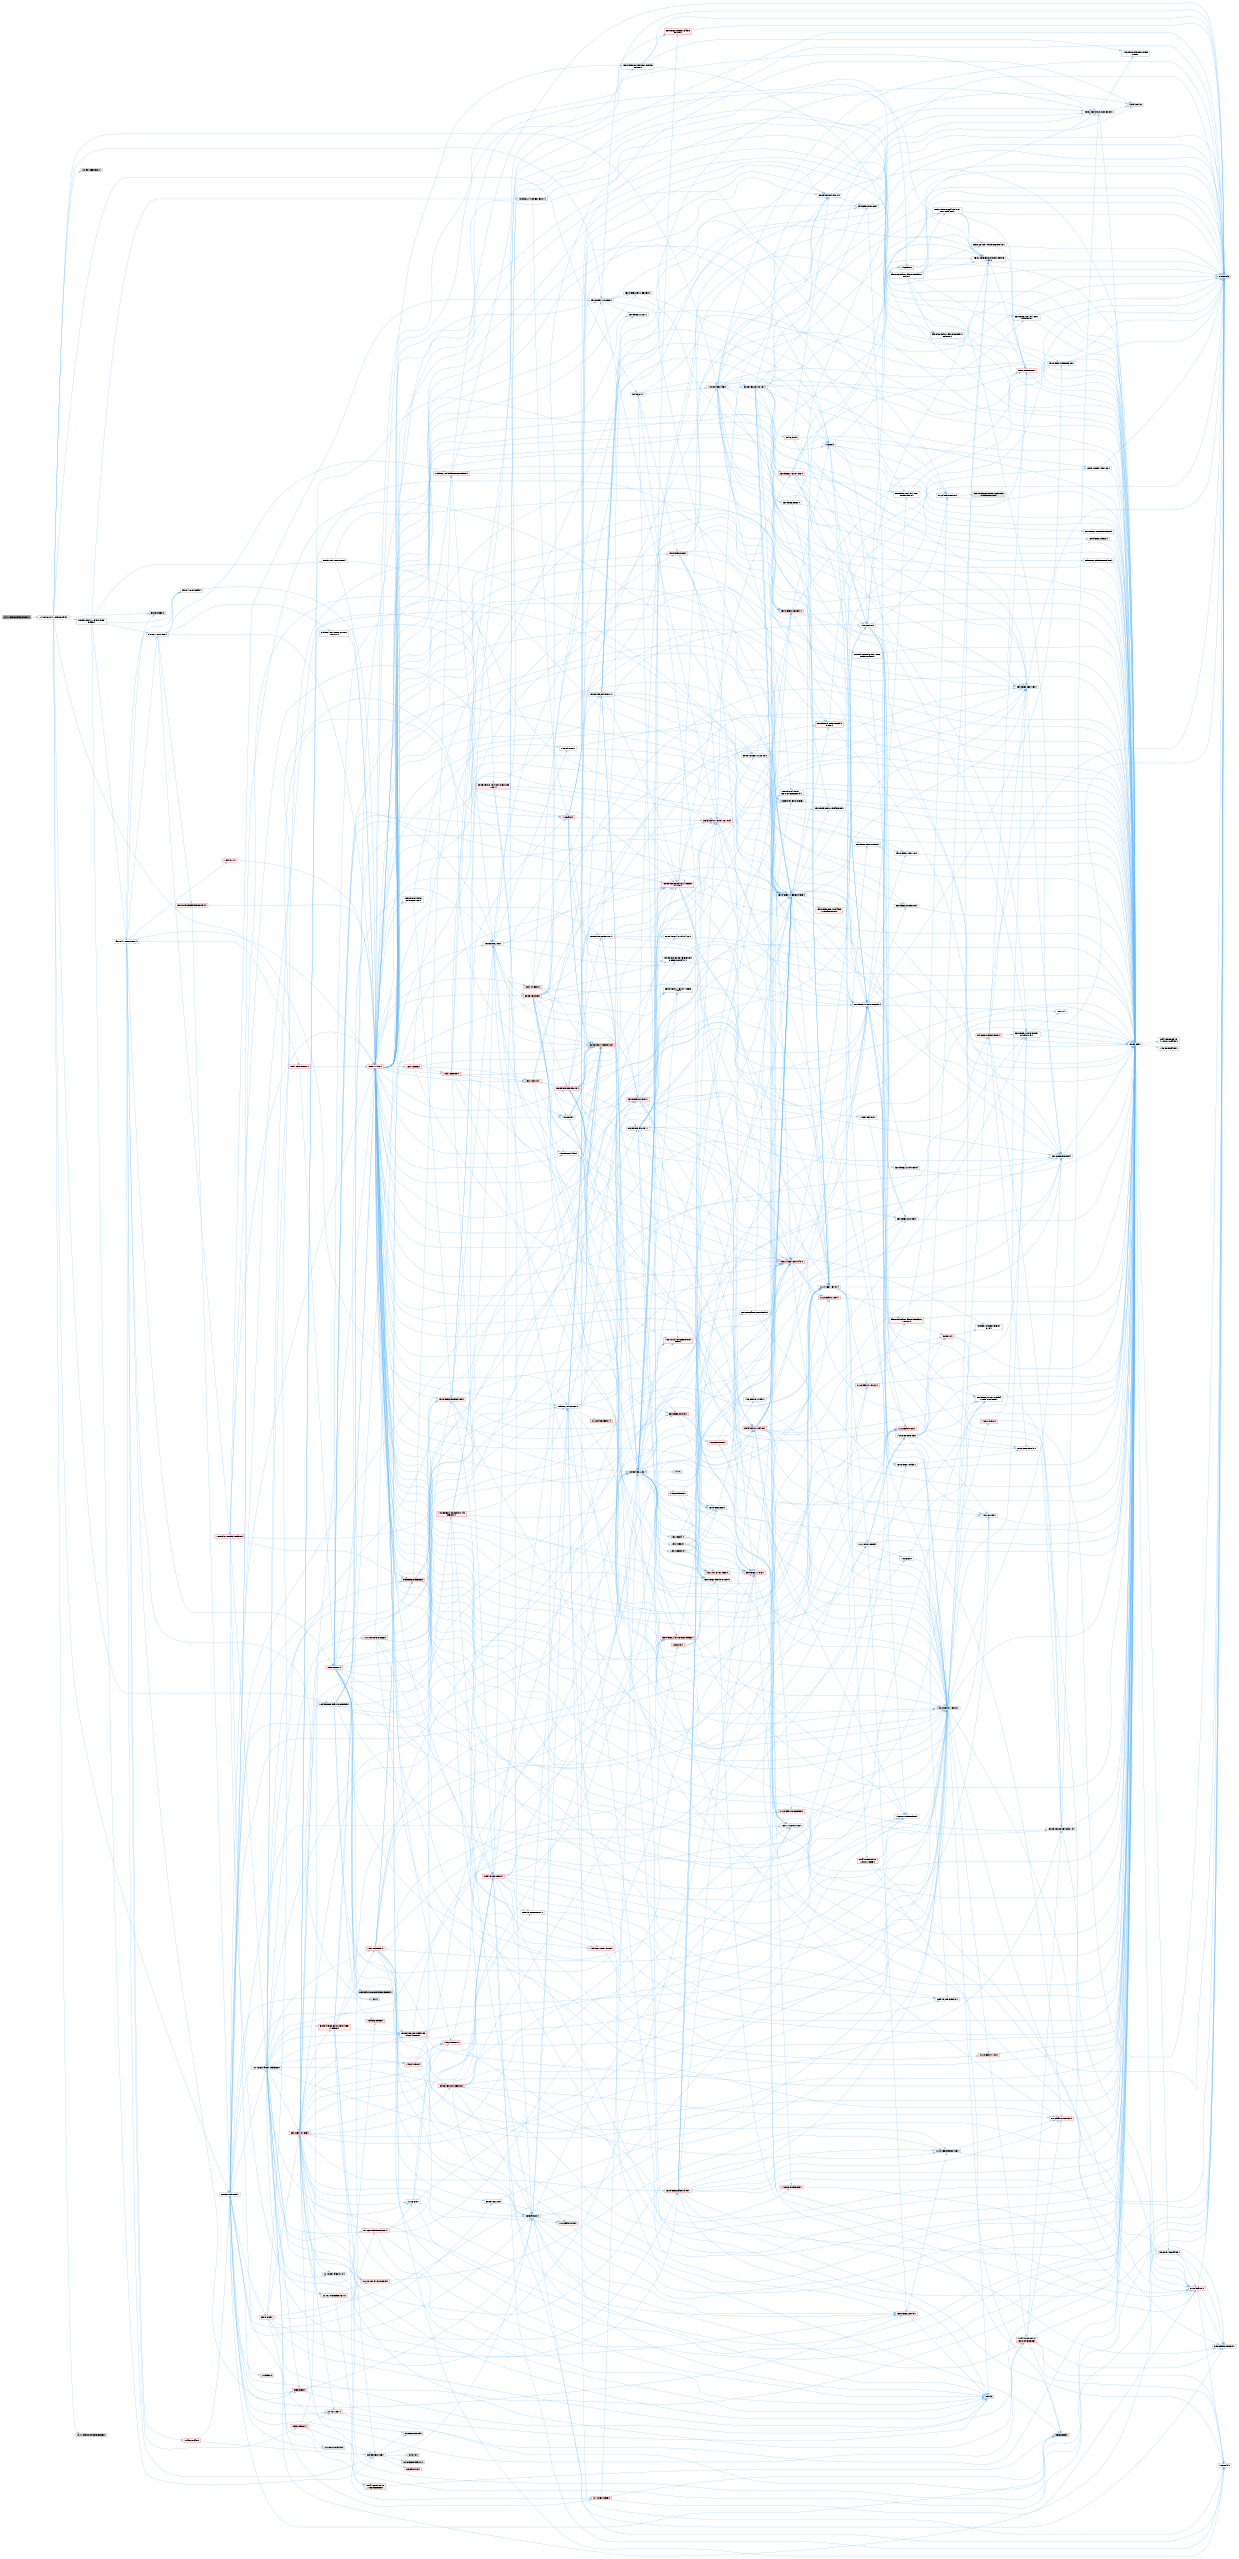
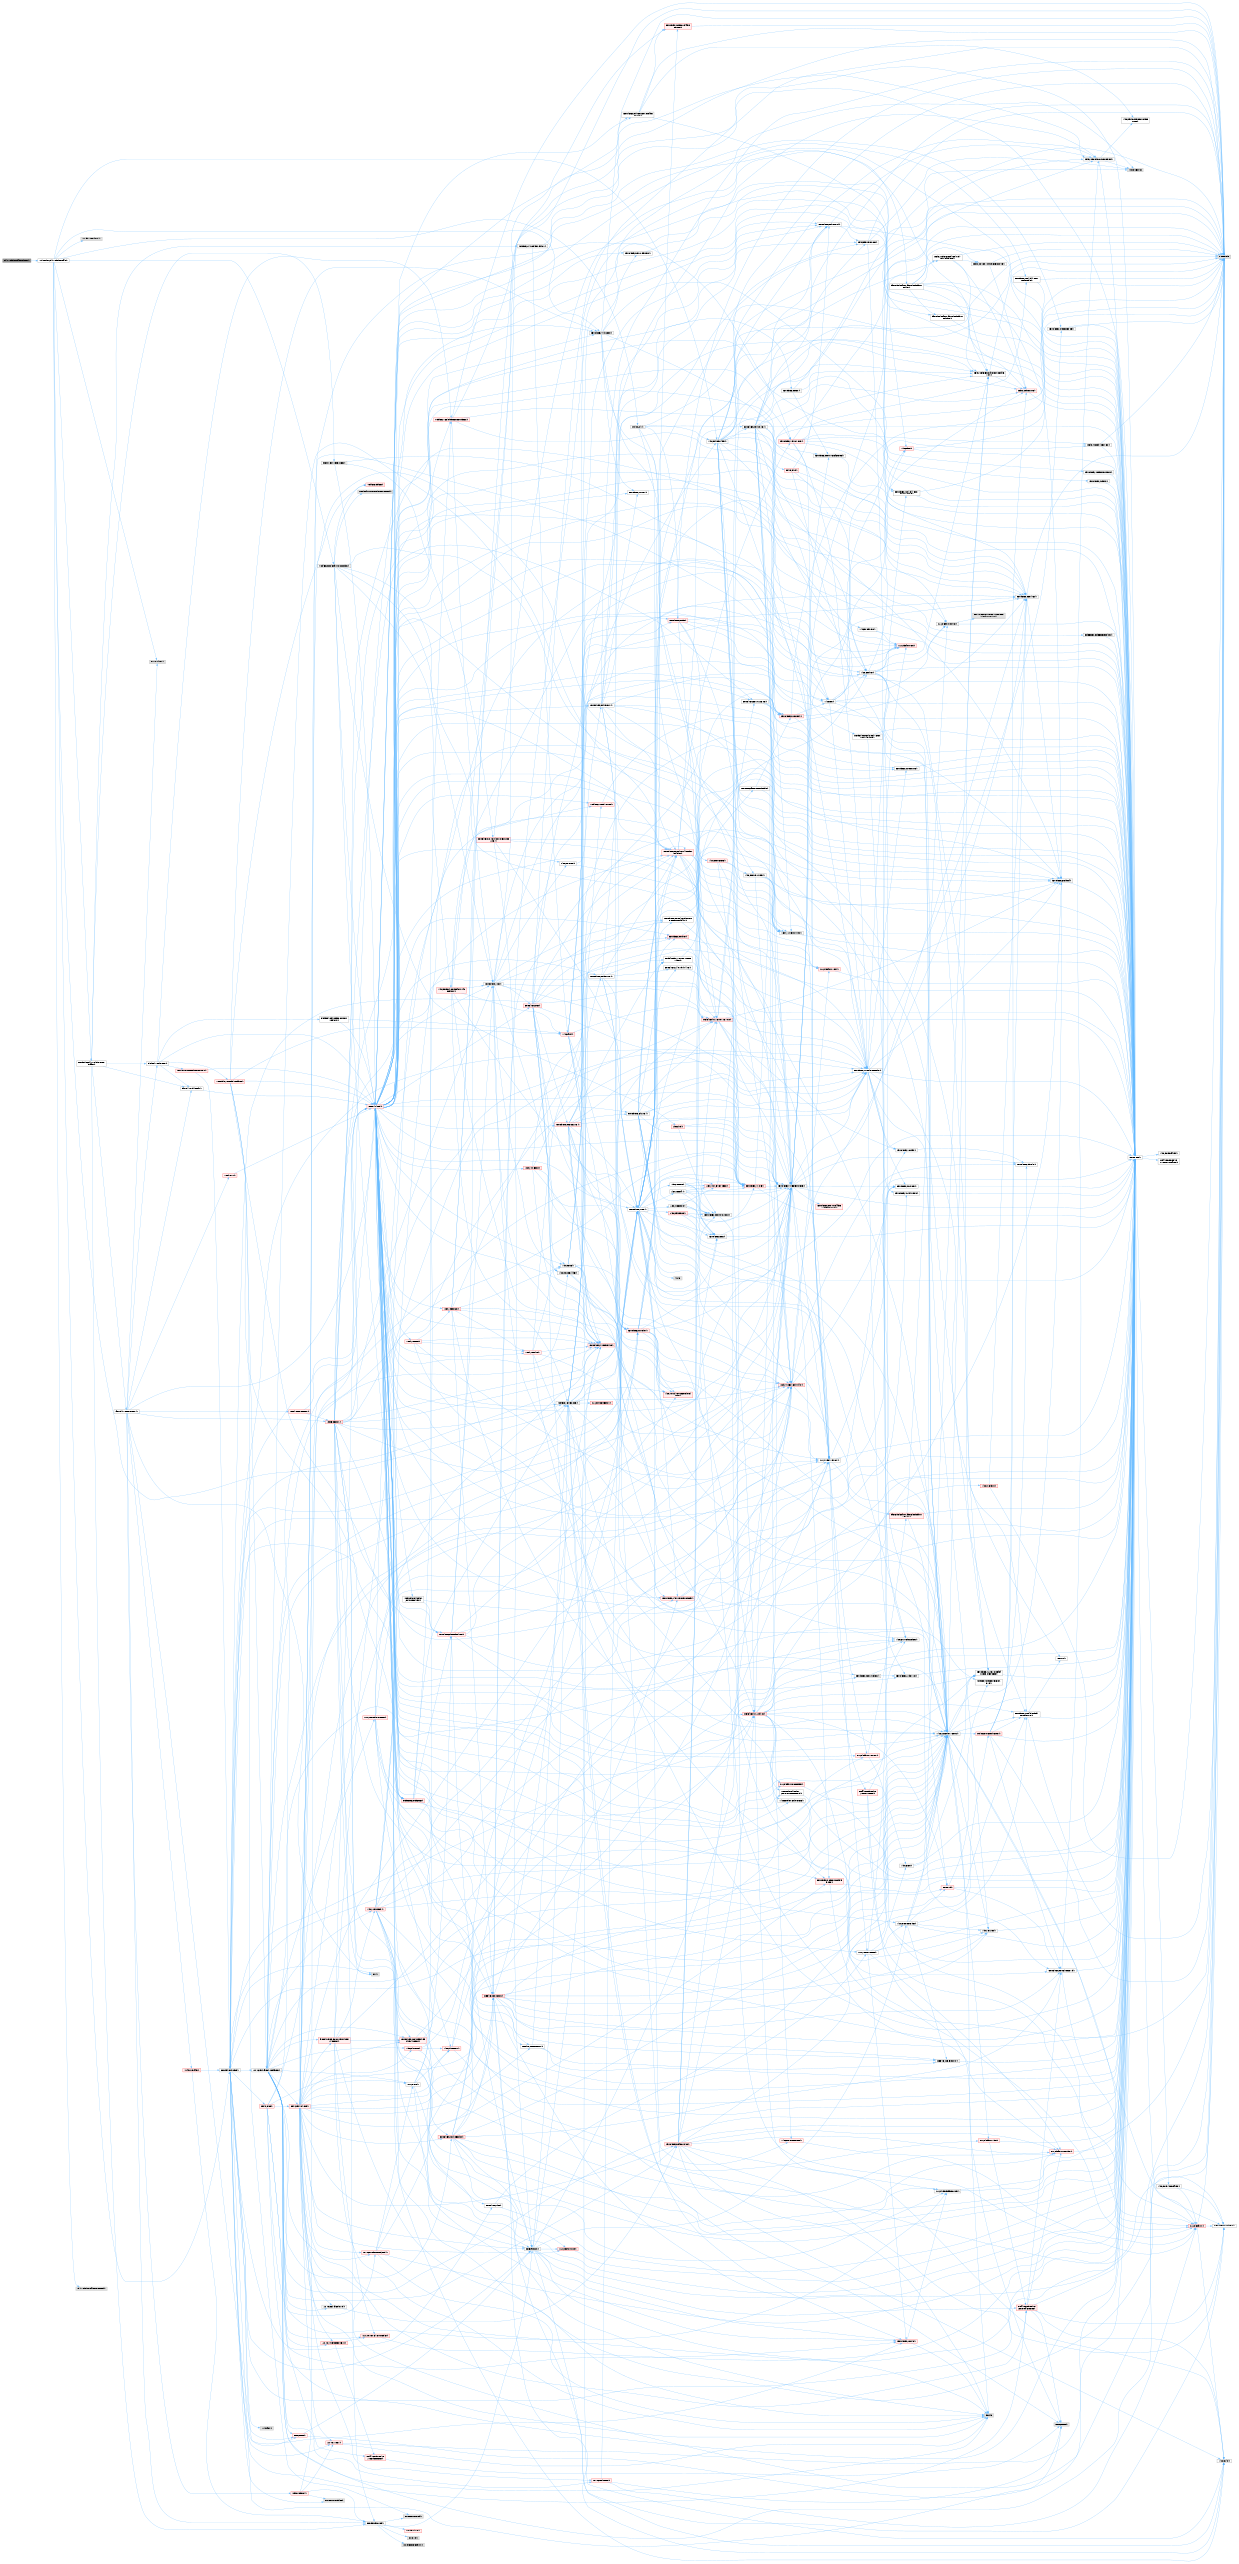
none -> (468, 1250)
